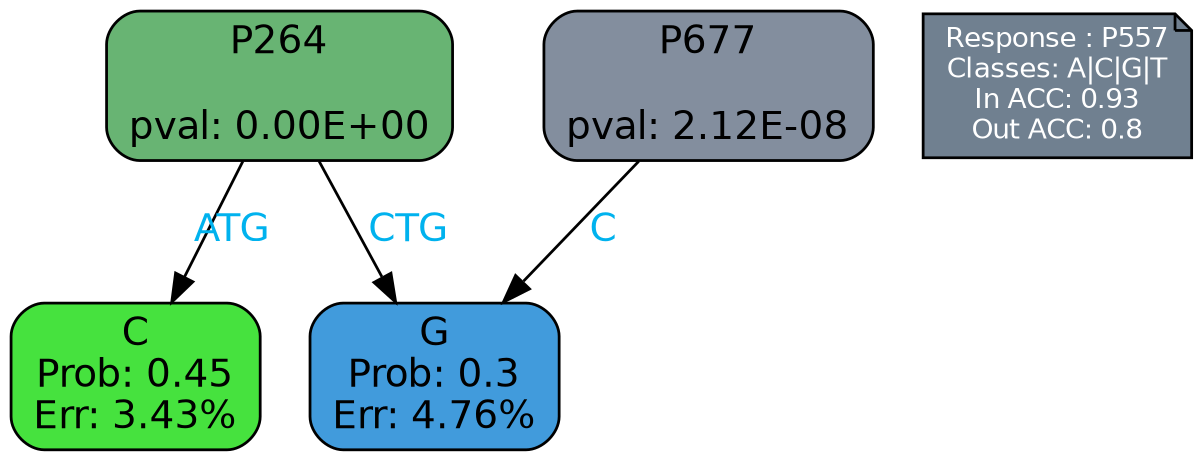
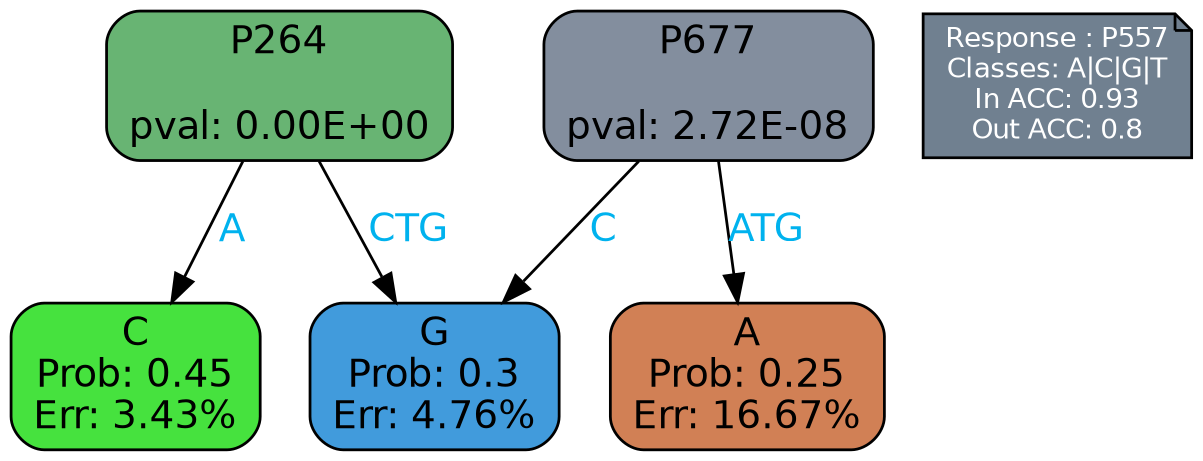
(709, 86) -> (709, 86)
(233, 231) -> (233, 231)
none -> (747, 376)
